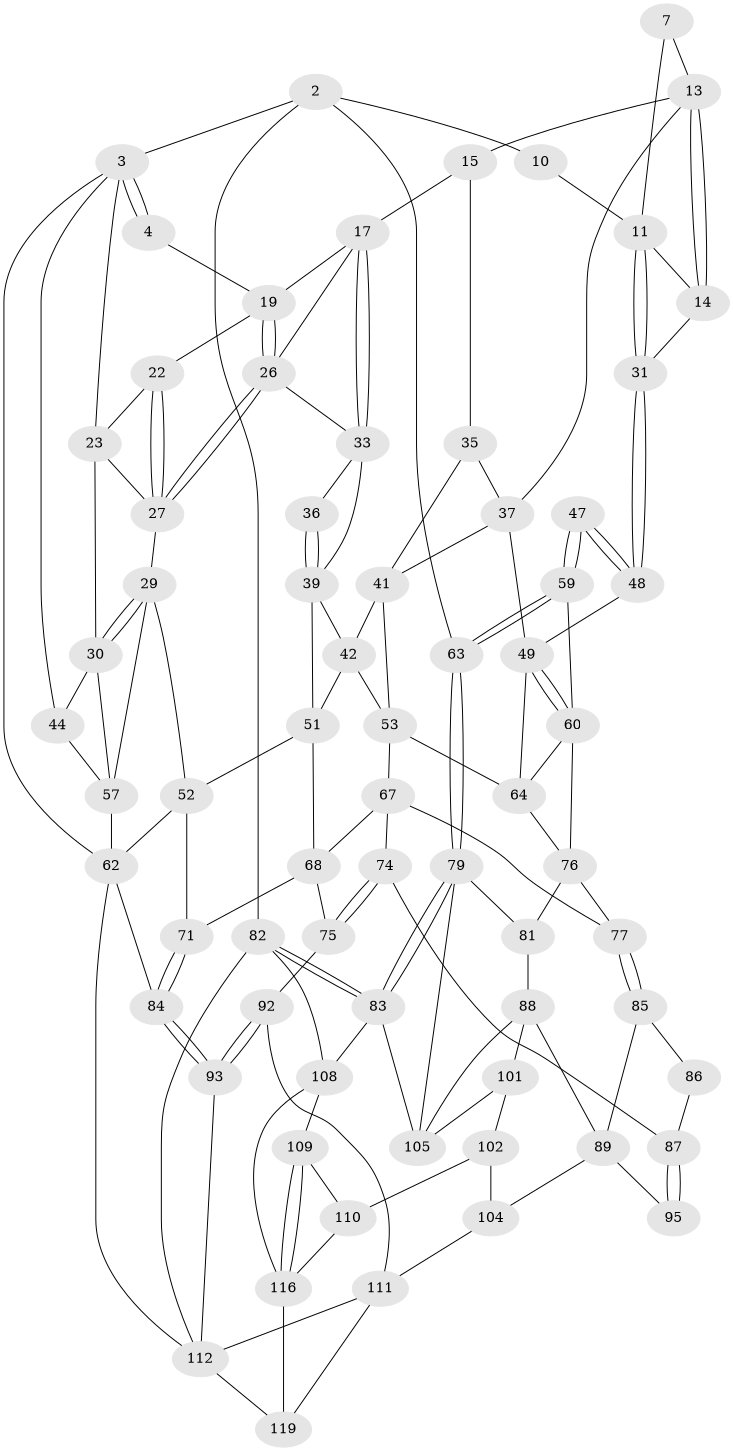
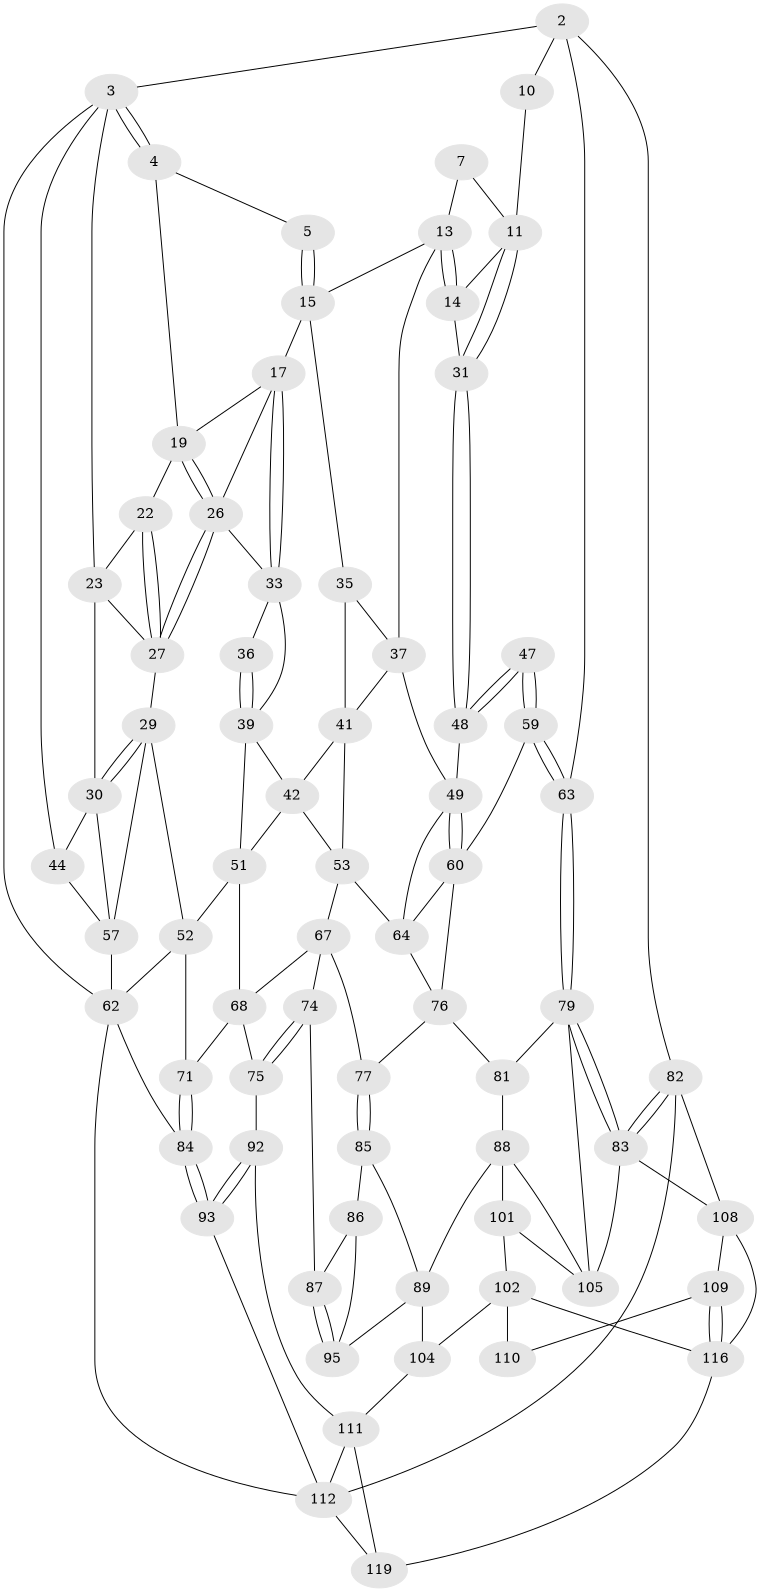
none -> (308, 233)
(316, 1254) -> (599, 1321)
none -> (353, 1290)
